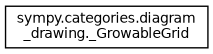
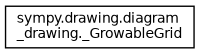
(107, 27) -> (100, 27)
